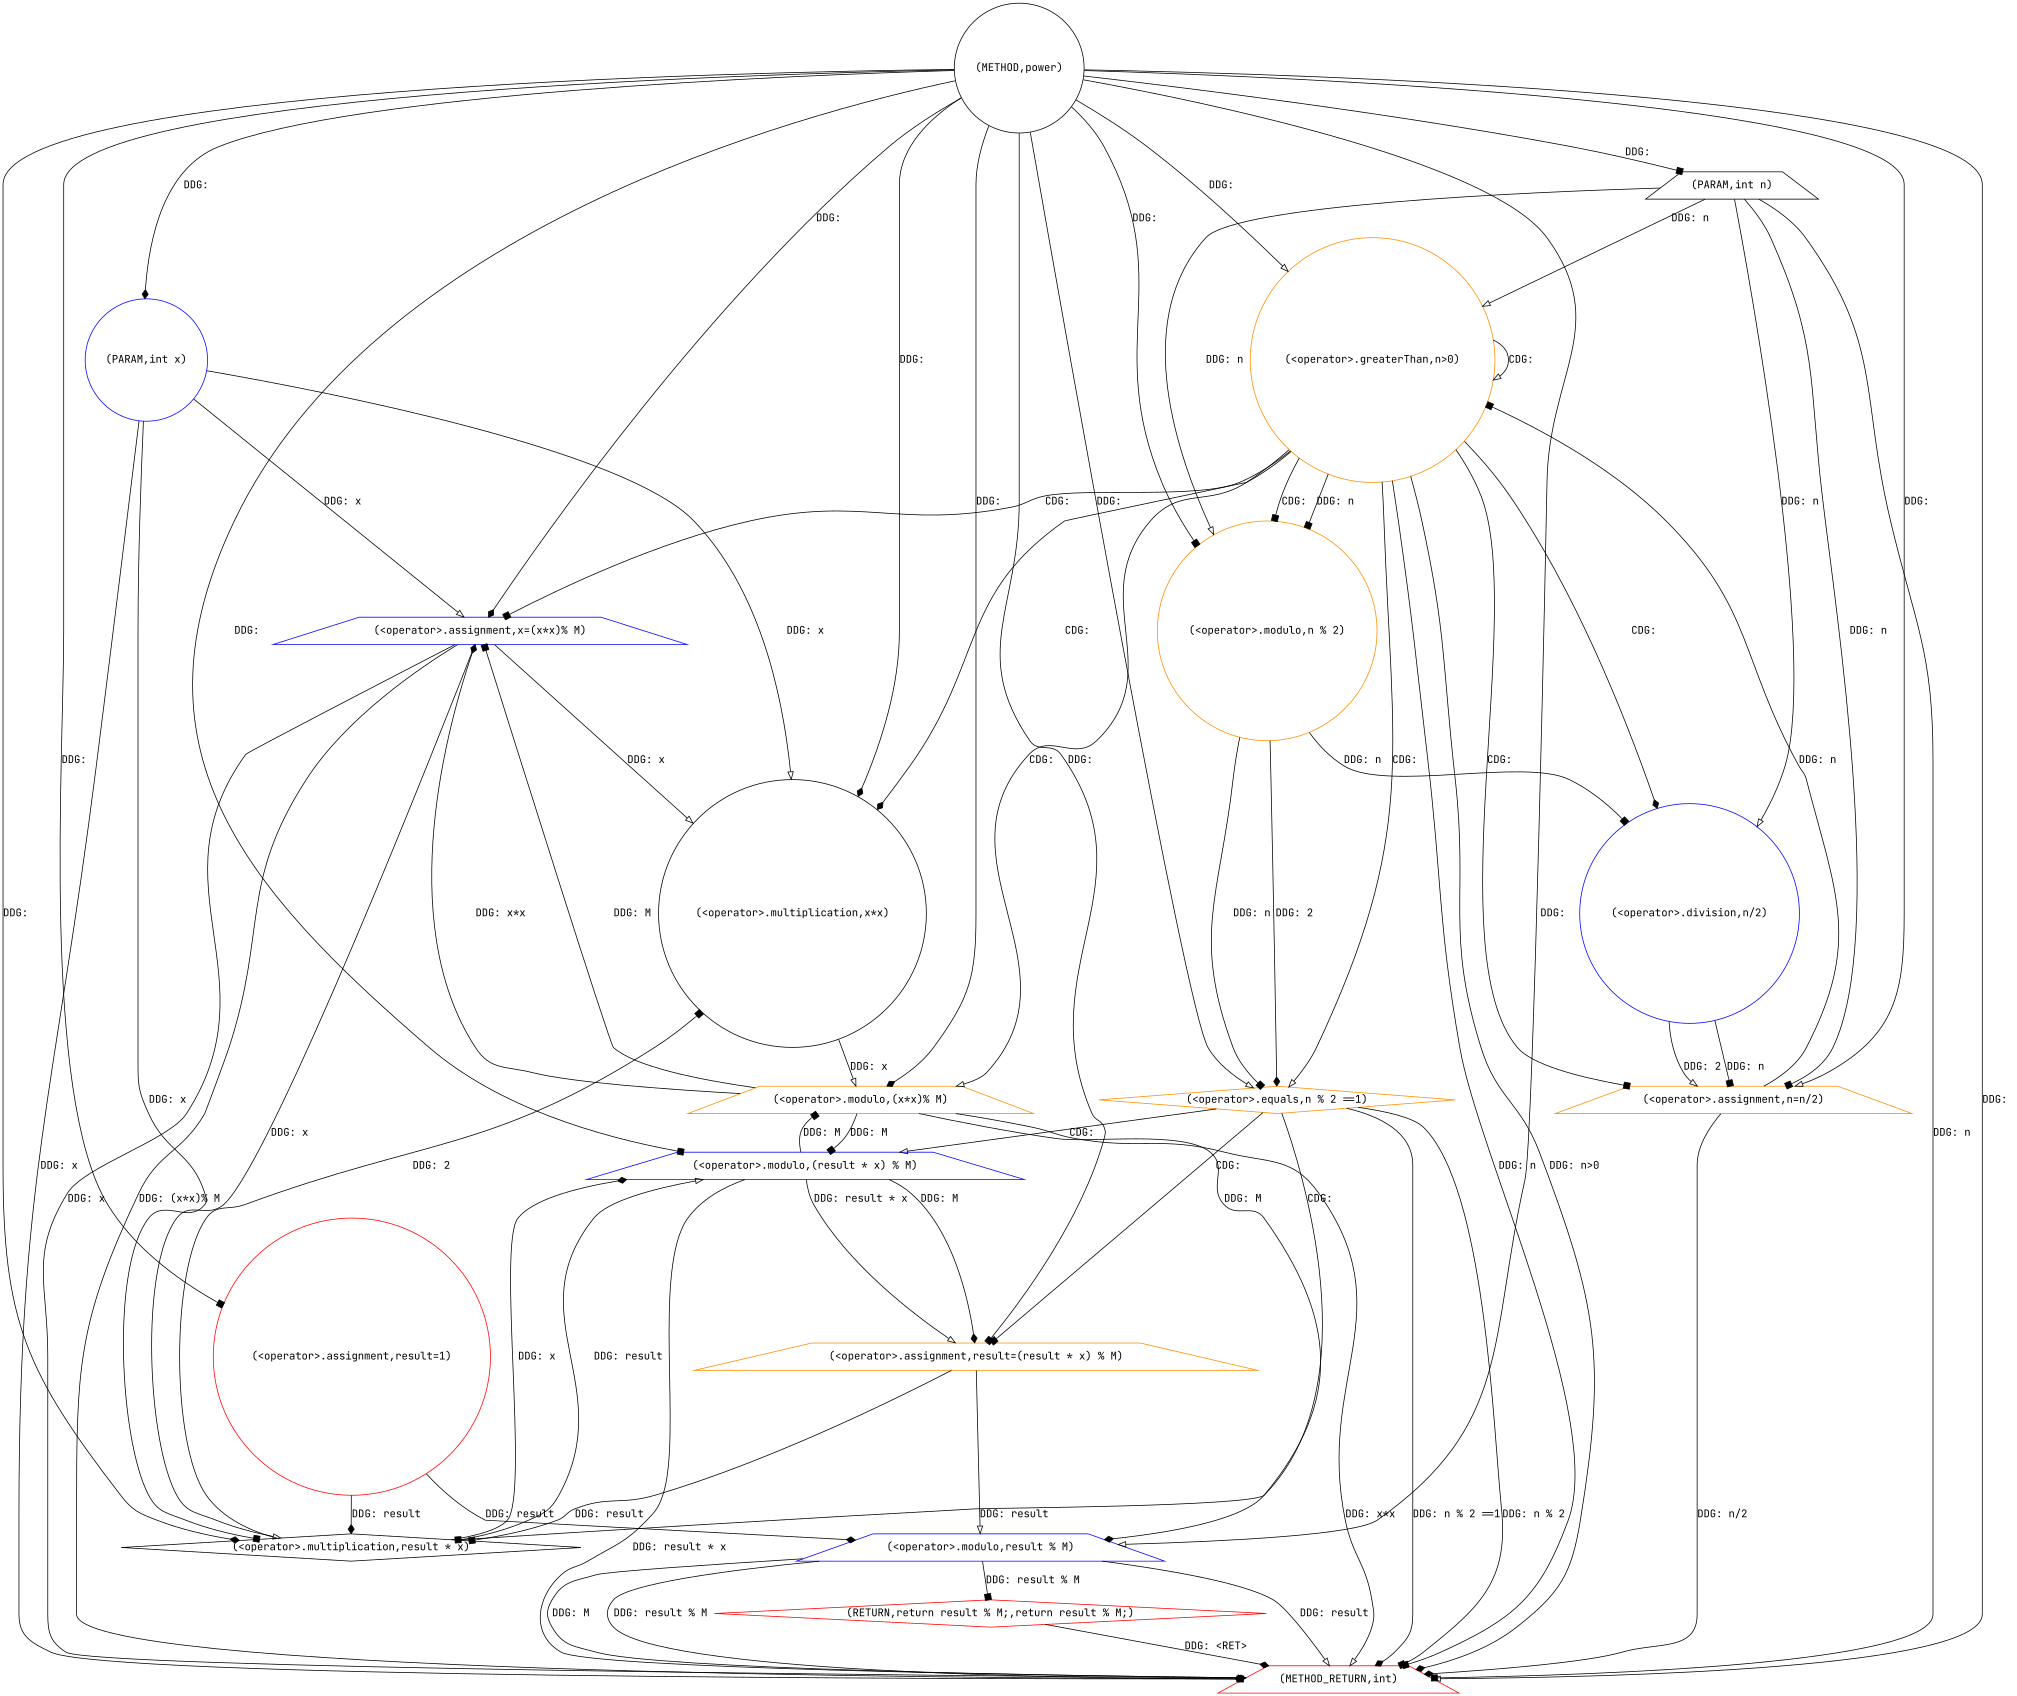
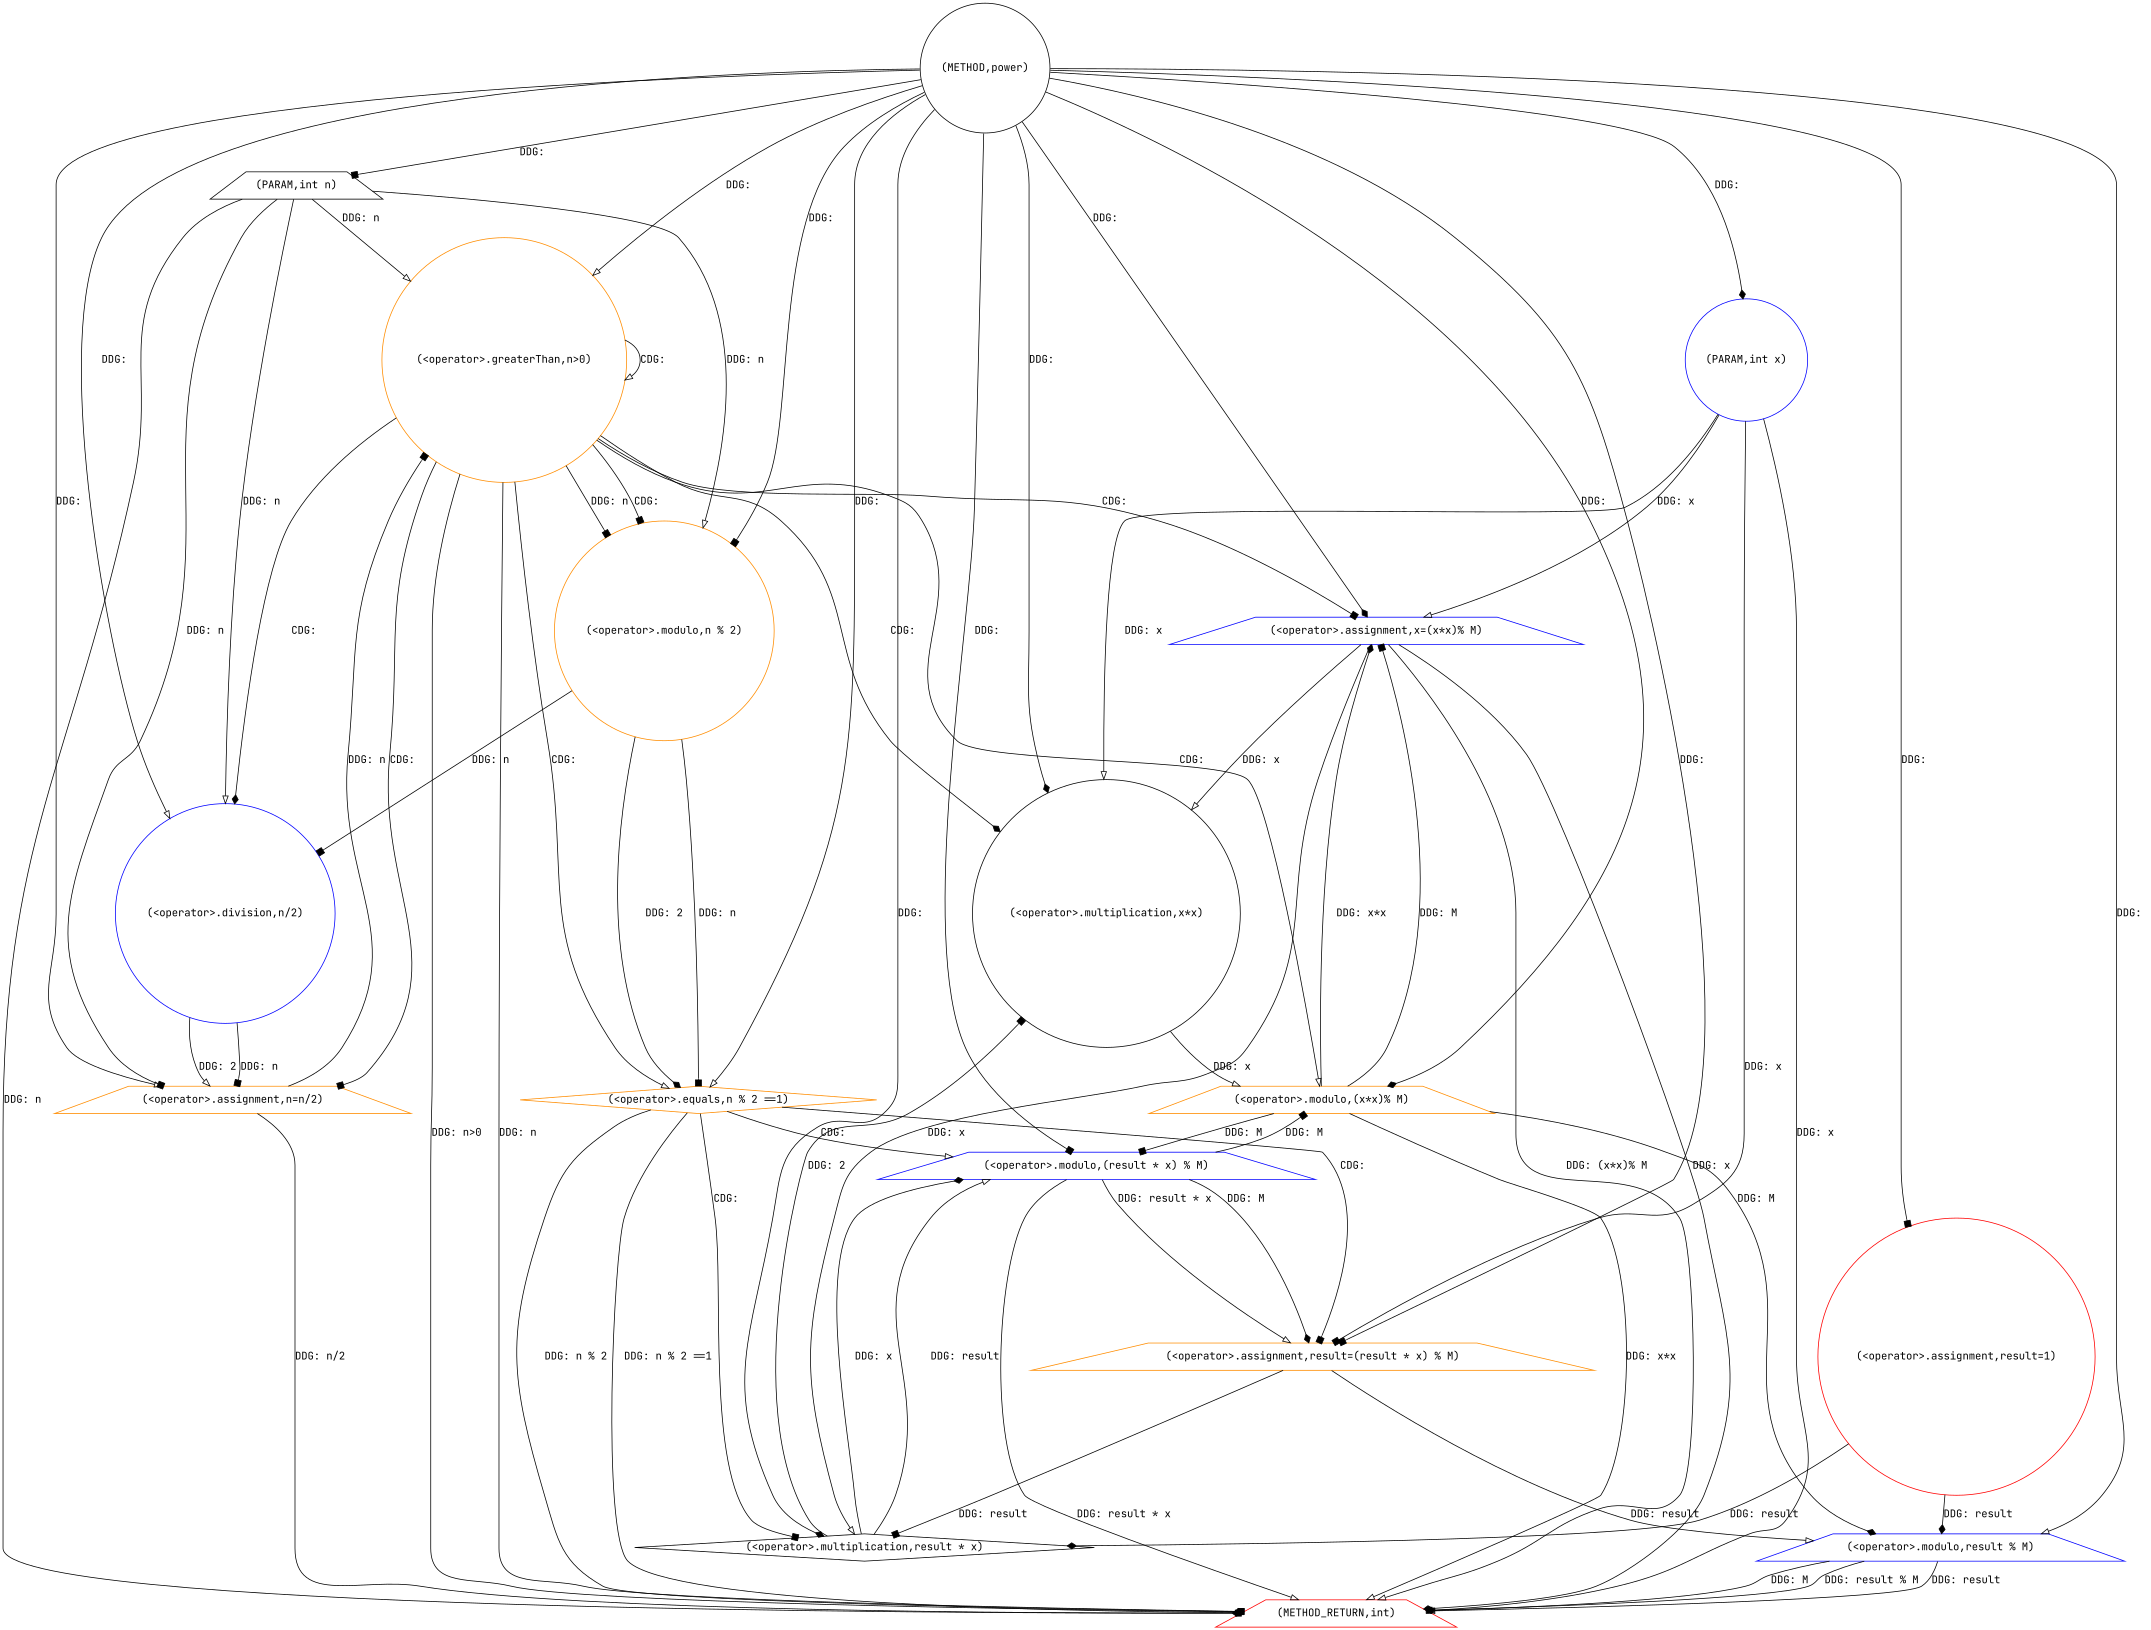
(1982, 718) -> (208, 161)
(138, 1054) -> (1744, 1015)
(990, 1614) -> none
